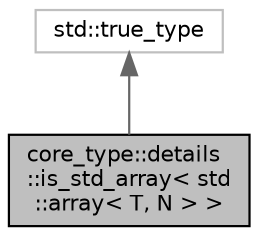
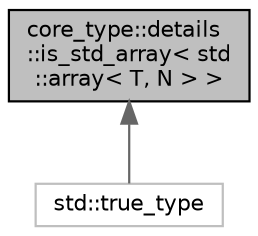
(129, 105) -> (129, 154)
